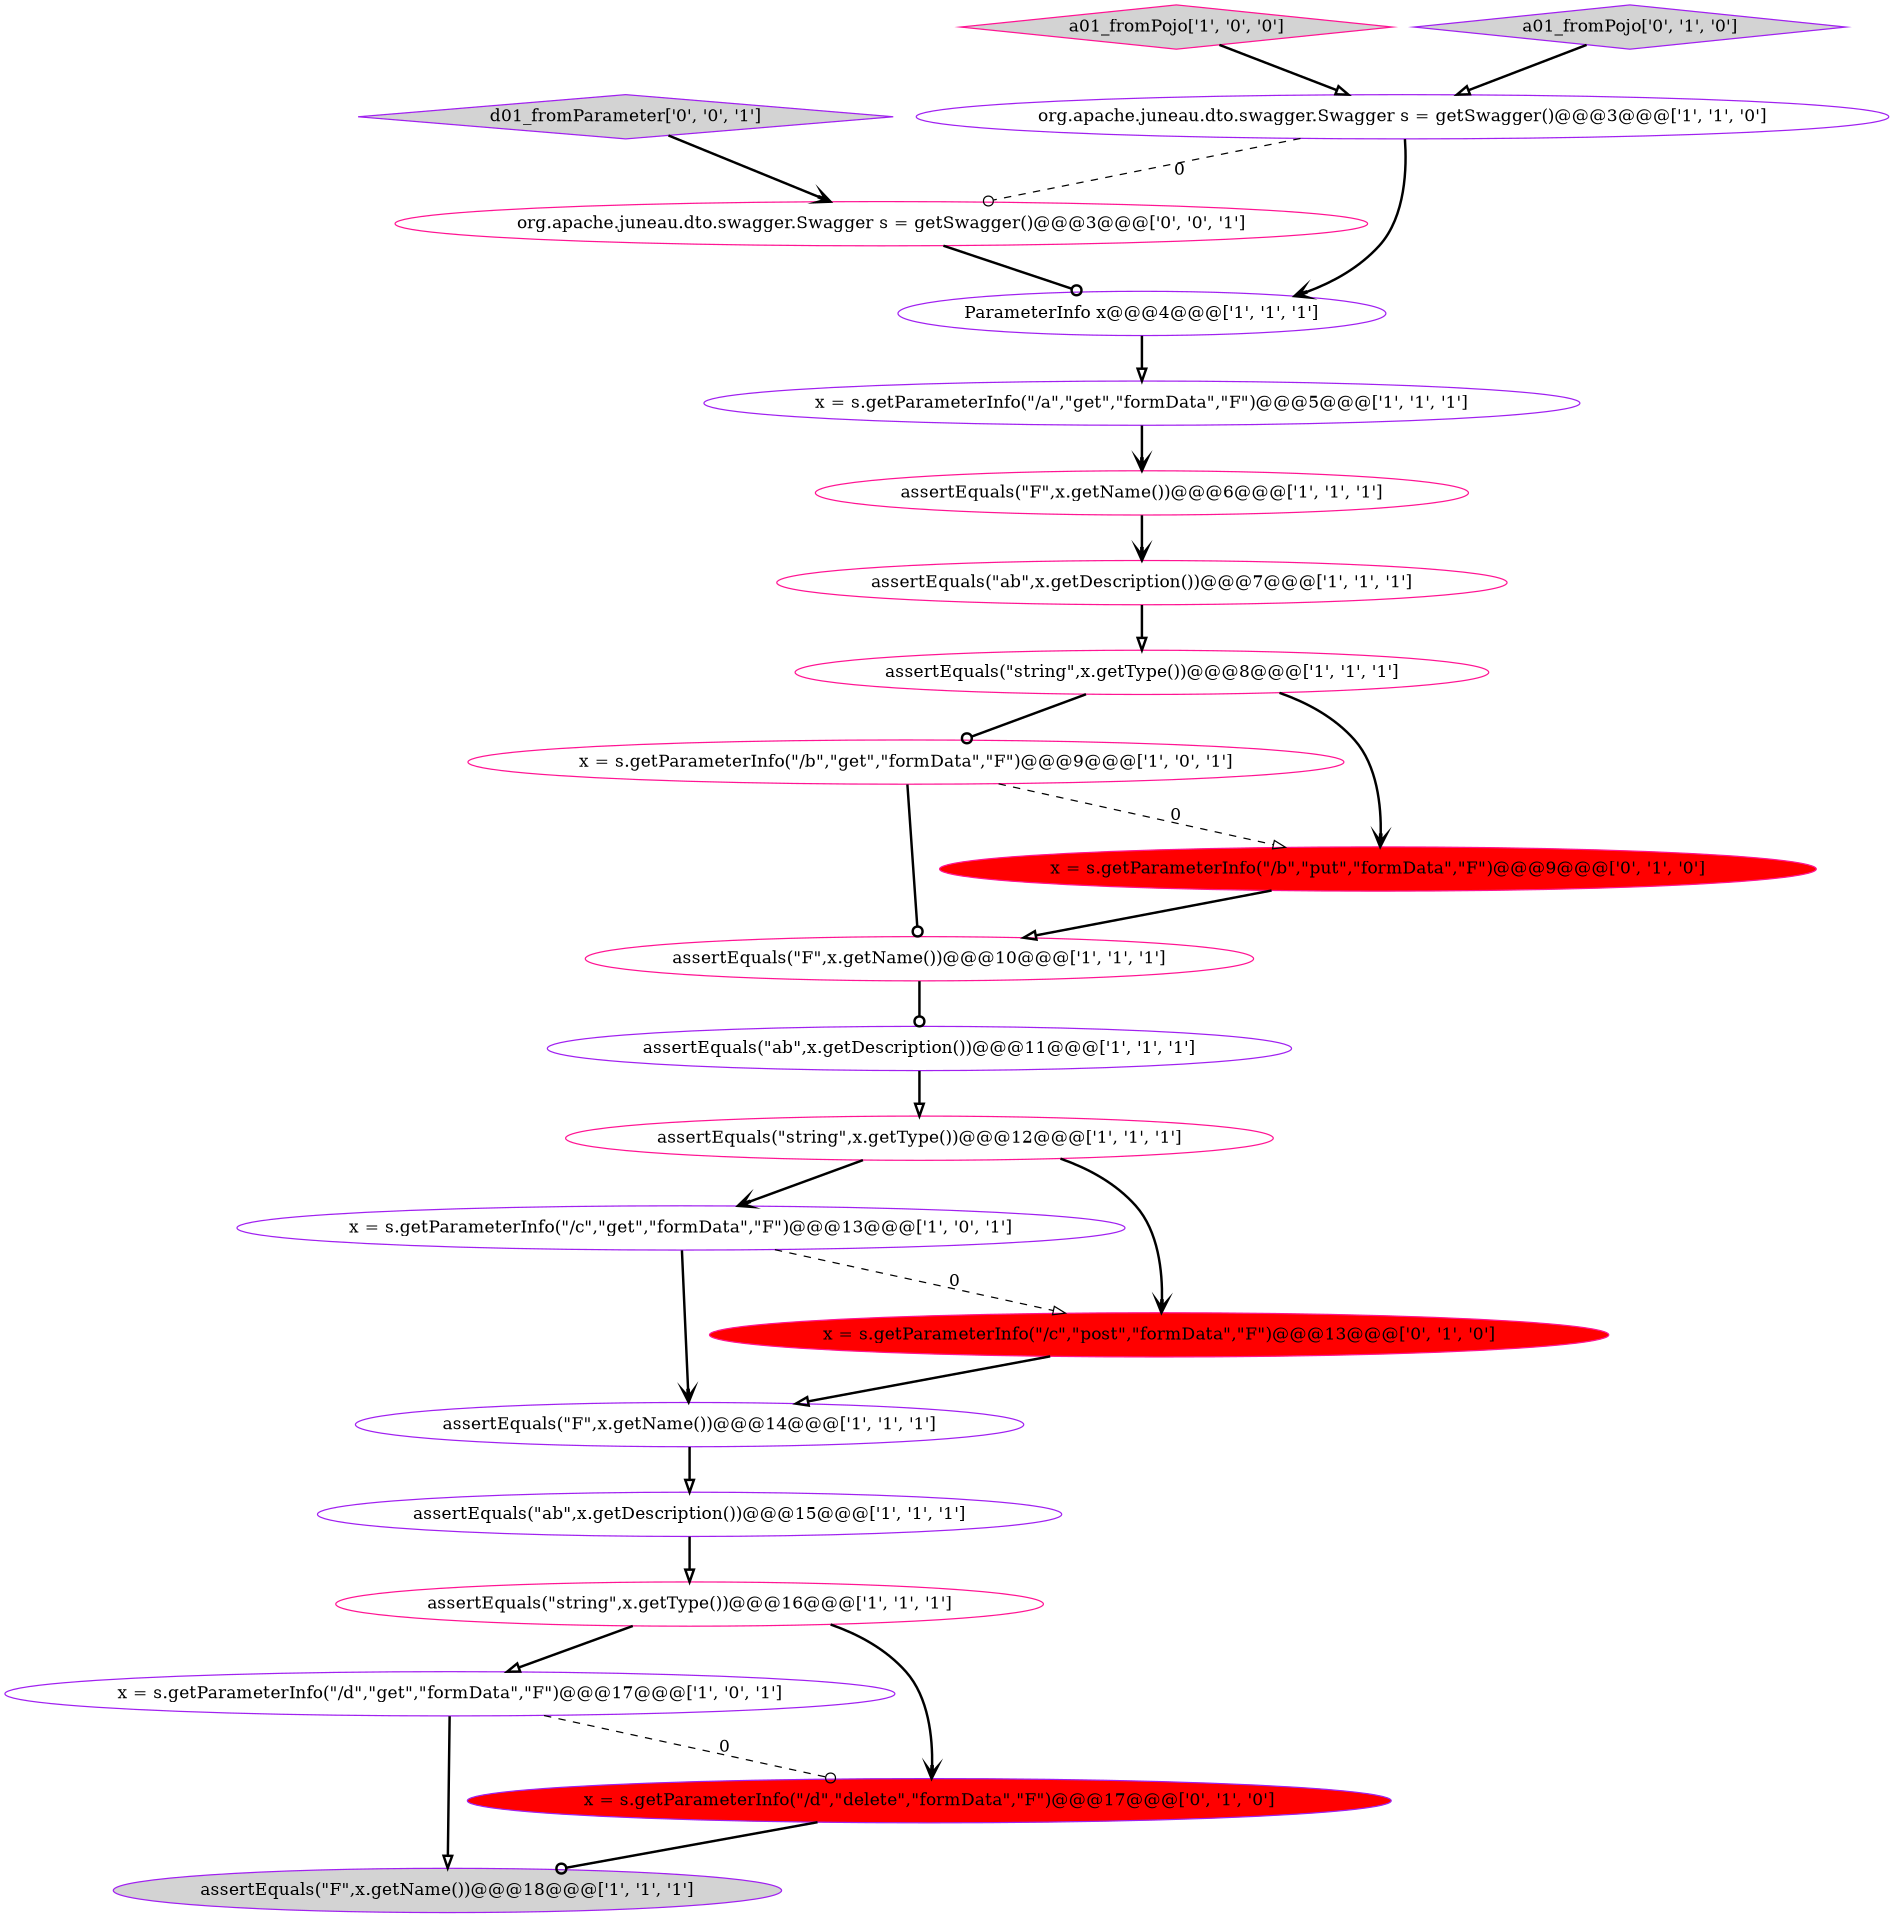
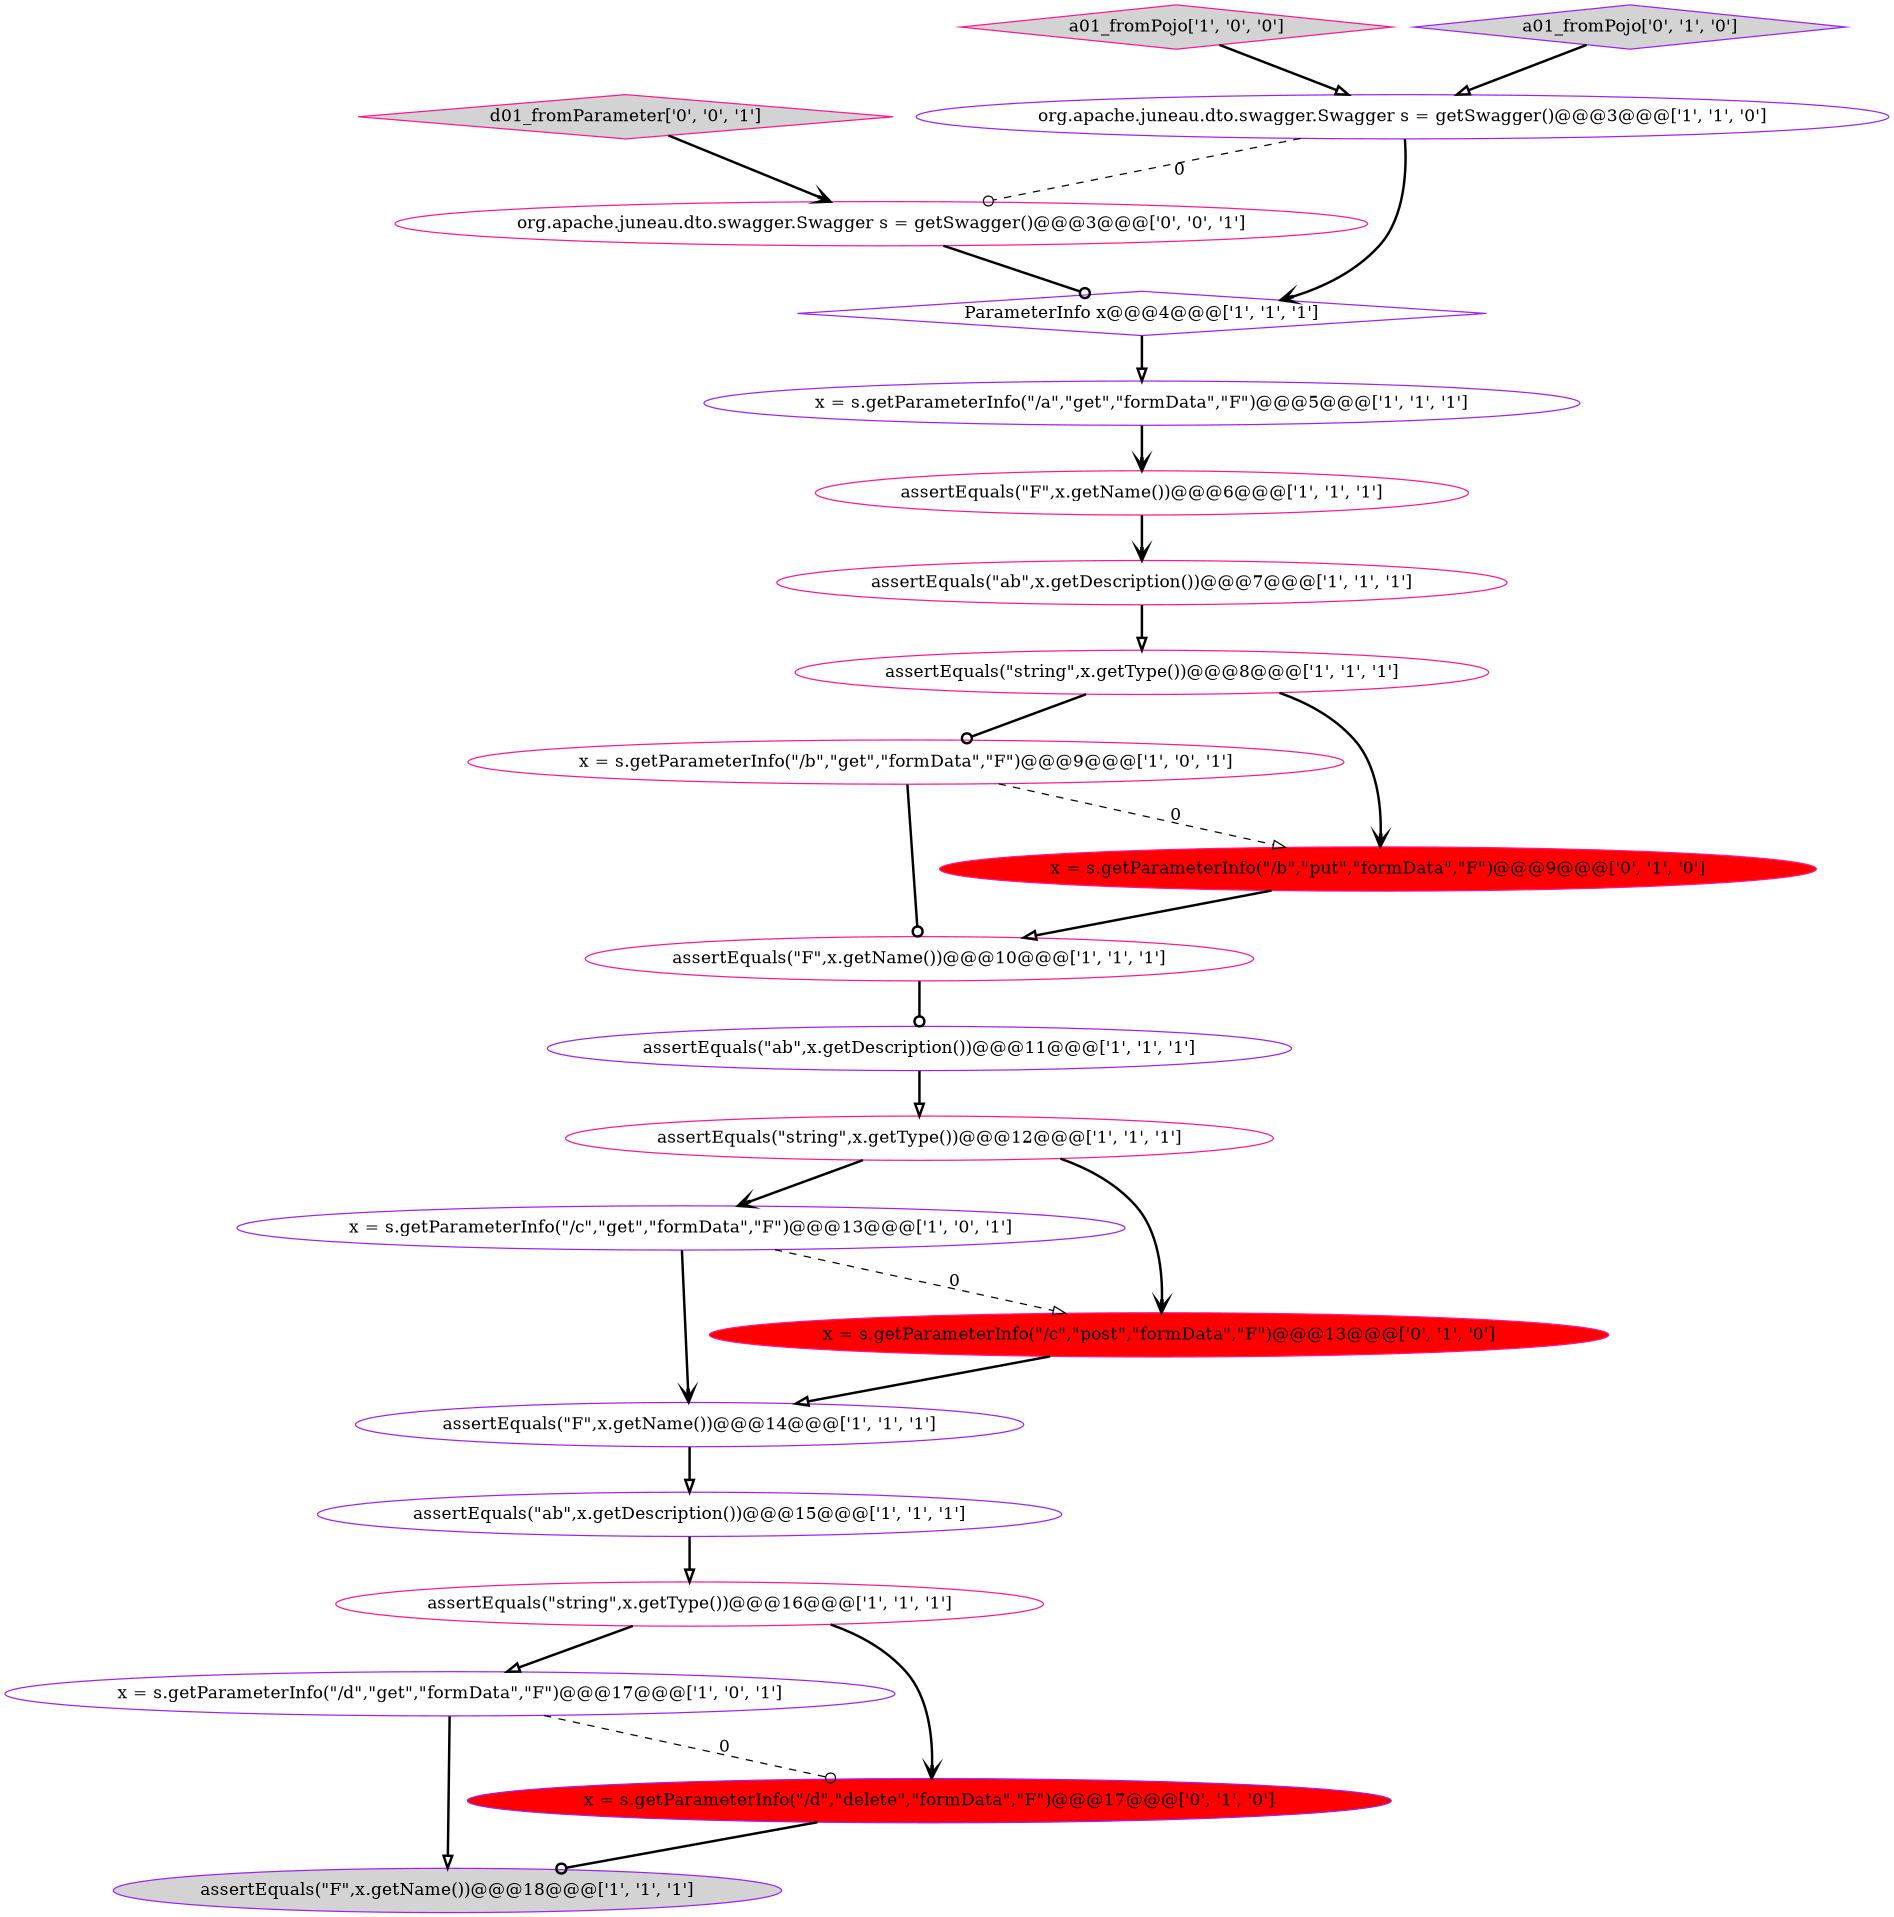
(626, 117) -> (626, 117)
(1142, 313) -> (1142, 313)
